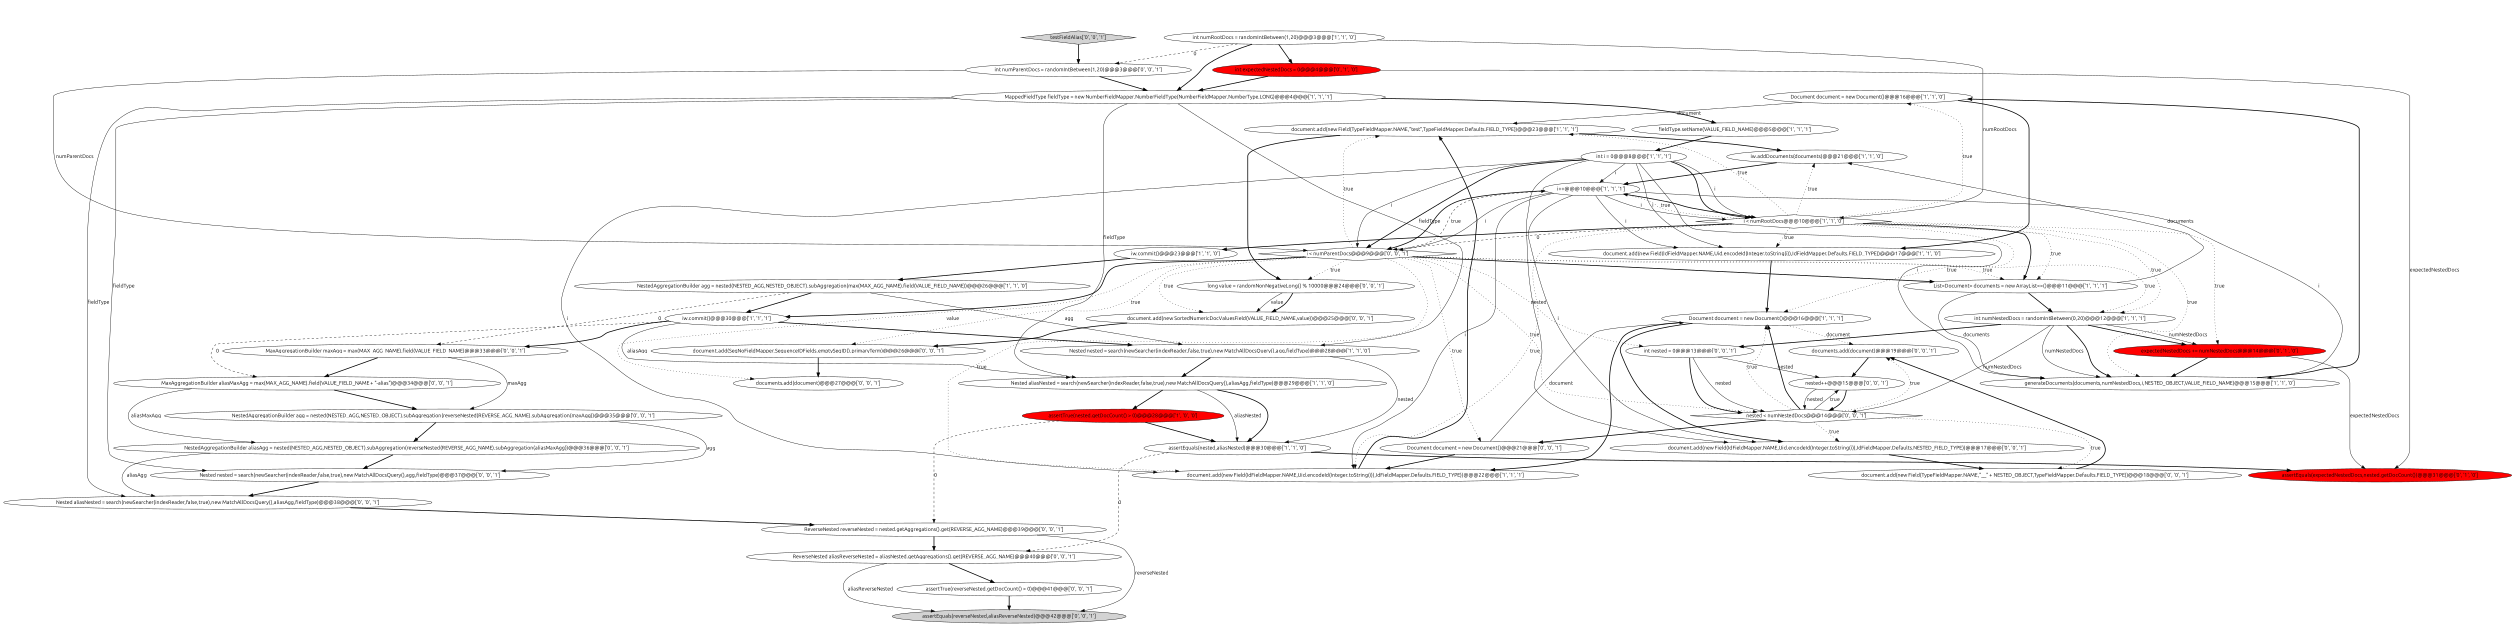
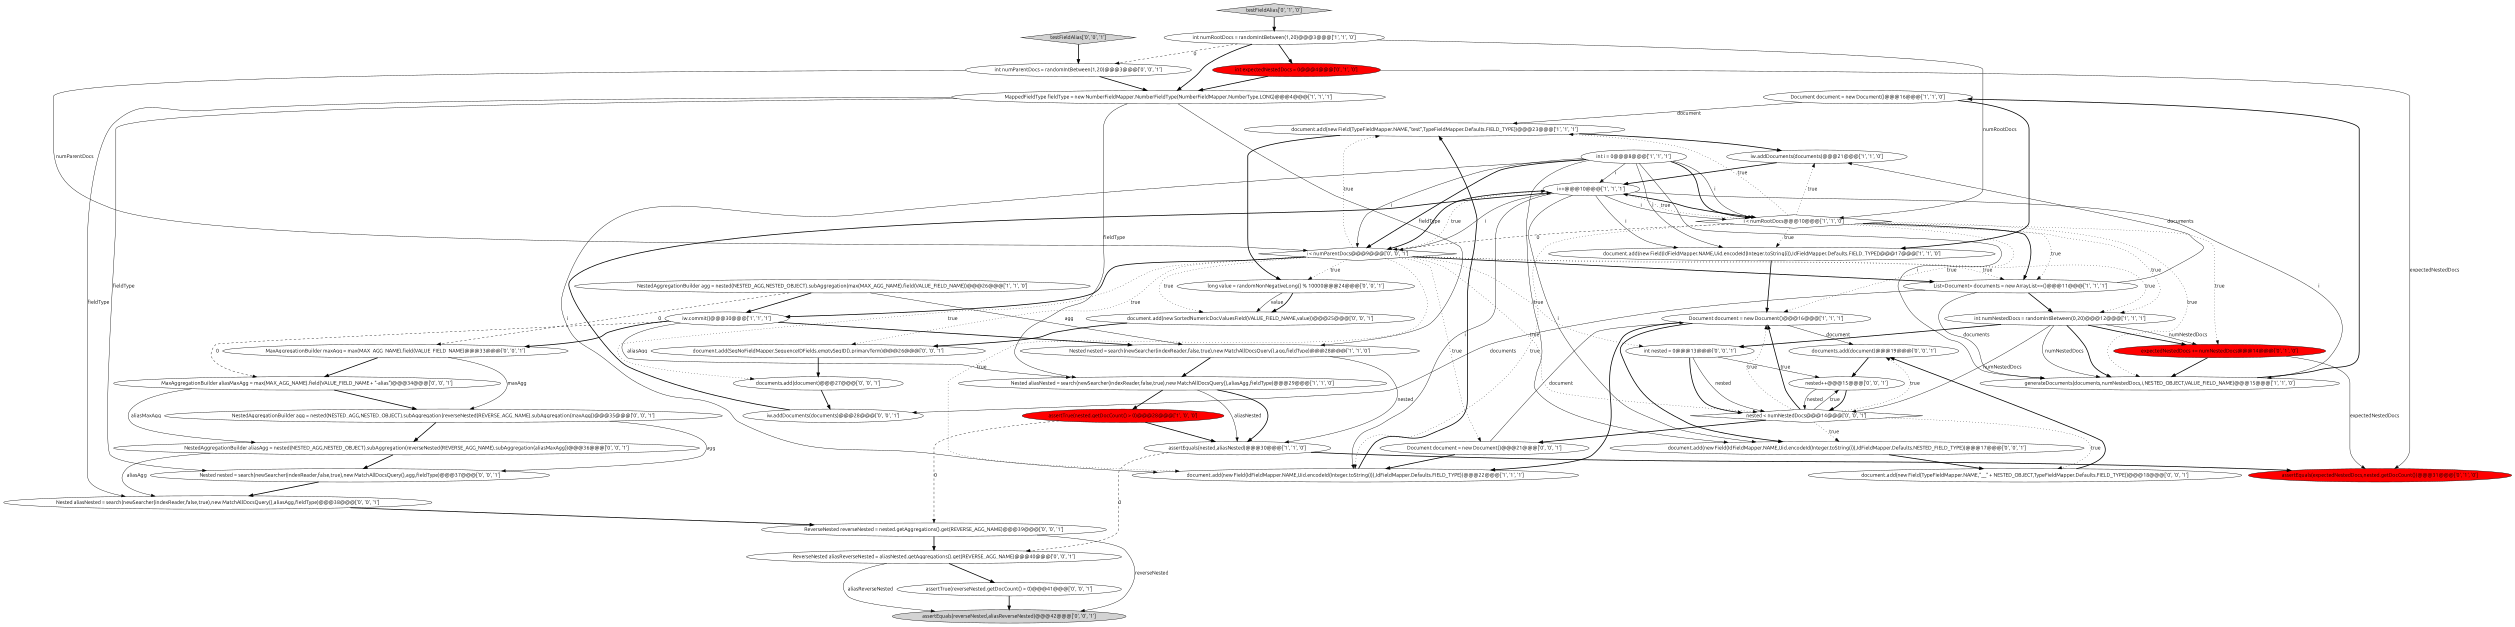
none -> (1274, 10)
(1735, 130) -> none
(1958, 195) -> none
(1459, 205) -> (1459, 205)
(1176, 254) -> none
(1539, 302) -> (1539, 302)
(953, 319) -> (953, 319)
(1818, 334) -> (1818, 334)
(1785, 367) -> (1785, 367)
none -> (833, 416)
